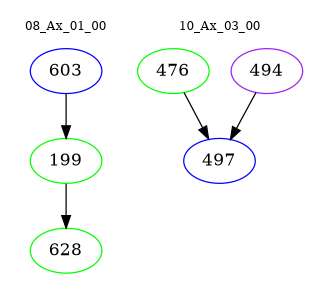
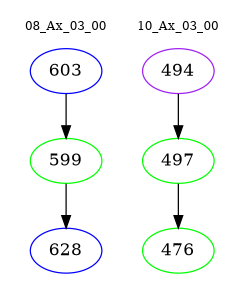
(66, 27) -> (66, 27)
(193, 110) -> (178, 200)
(66, 161) -> (66, 161)
(220, 161) -> (178, 161)
(66, 251) -> (66, 251)
